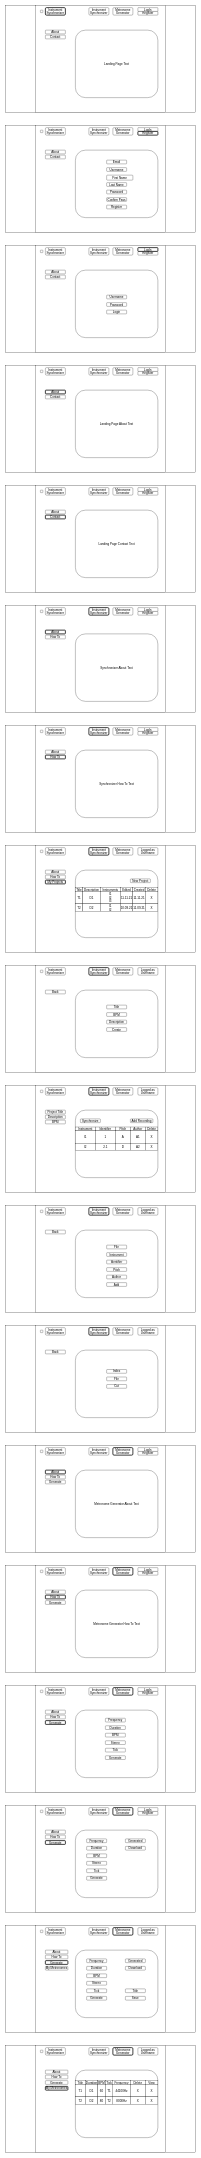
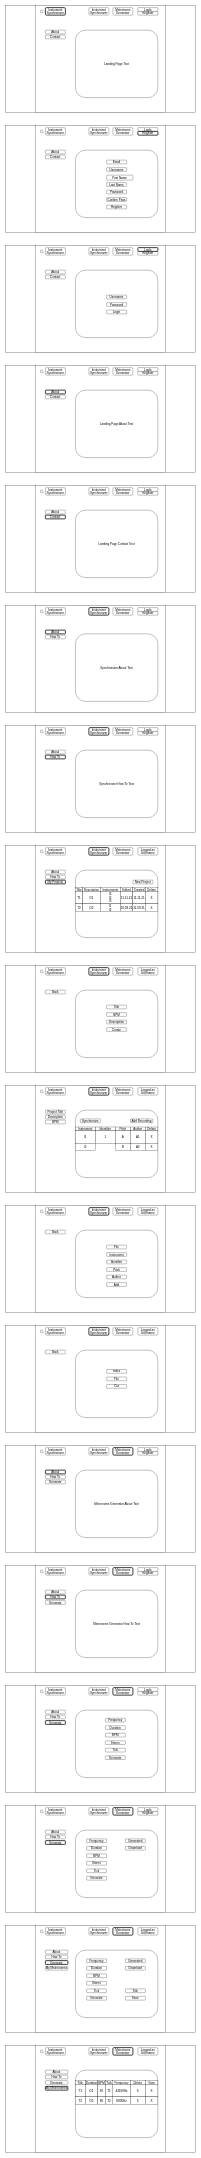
(140, 881) -> (143, 882)
(105, 1147) -> none
